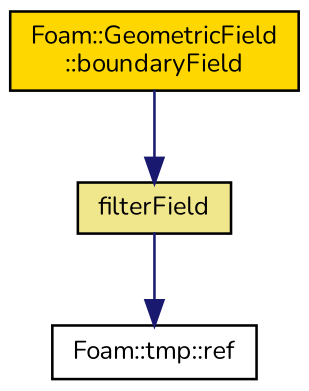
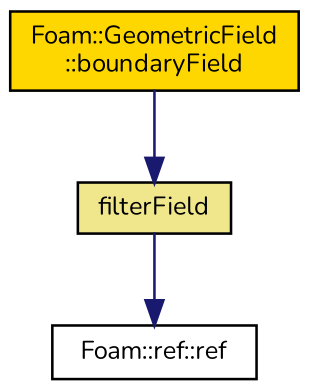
(154, 352) -> (154, 352)
